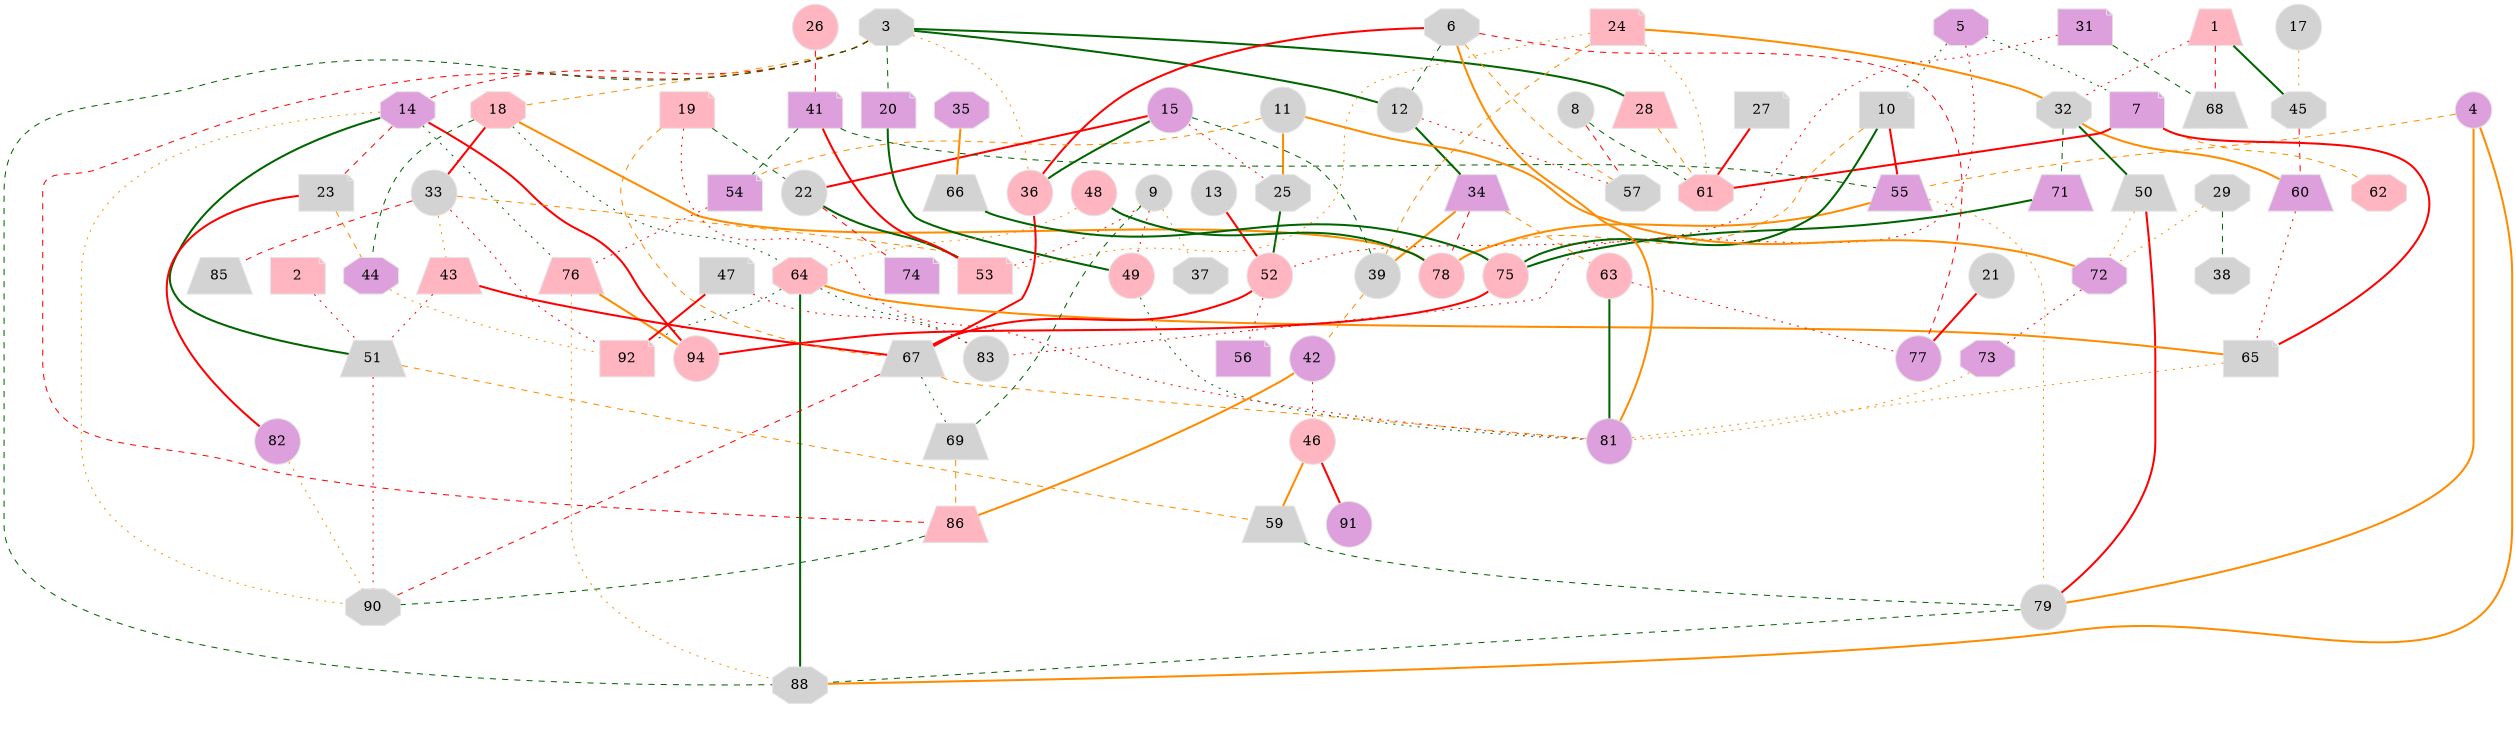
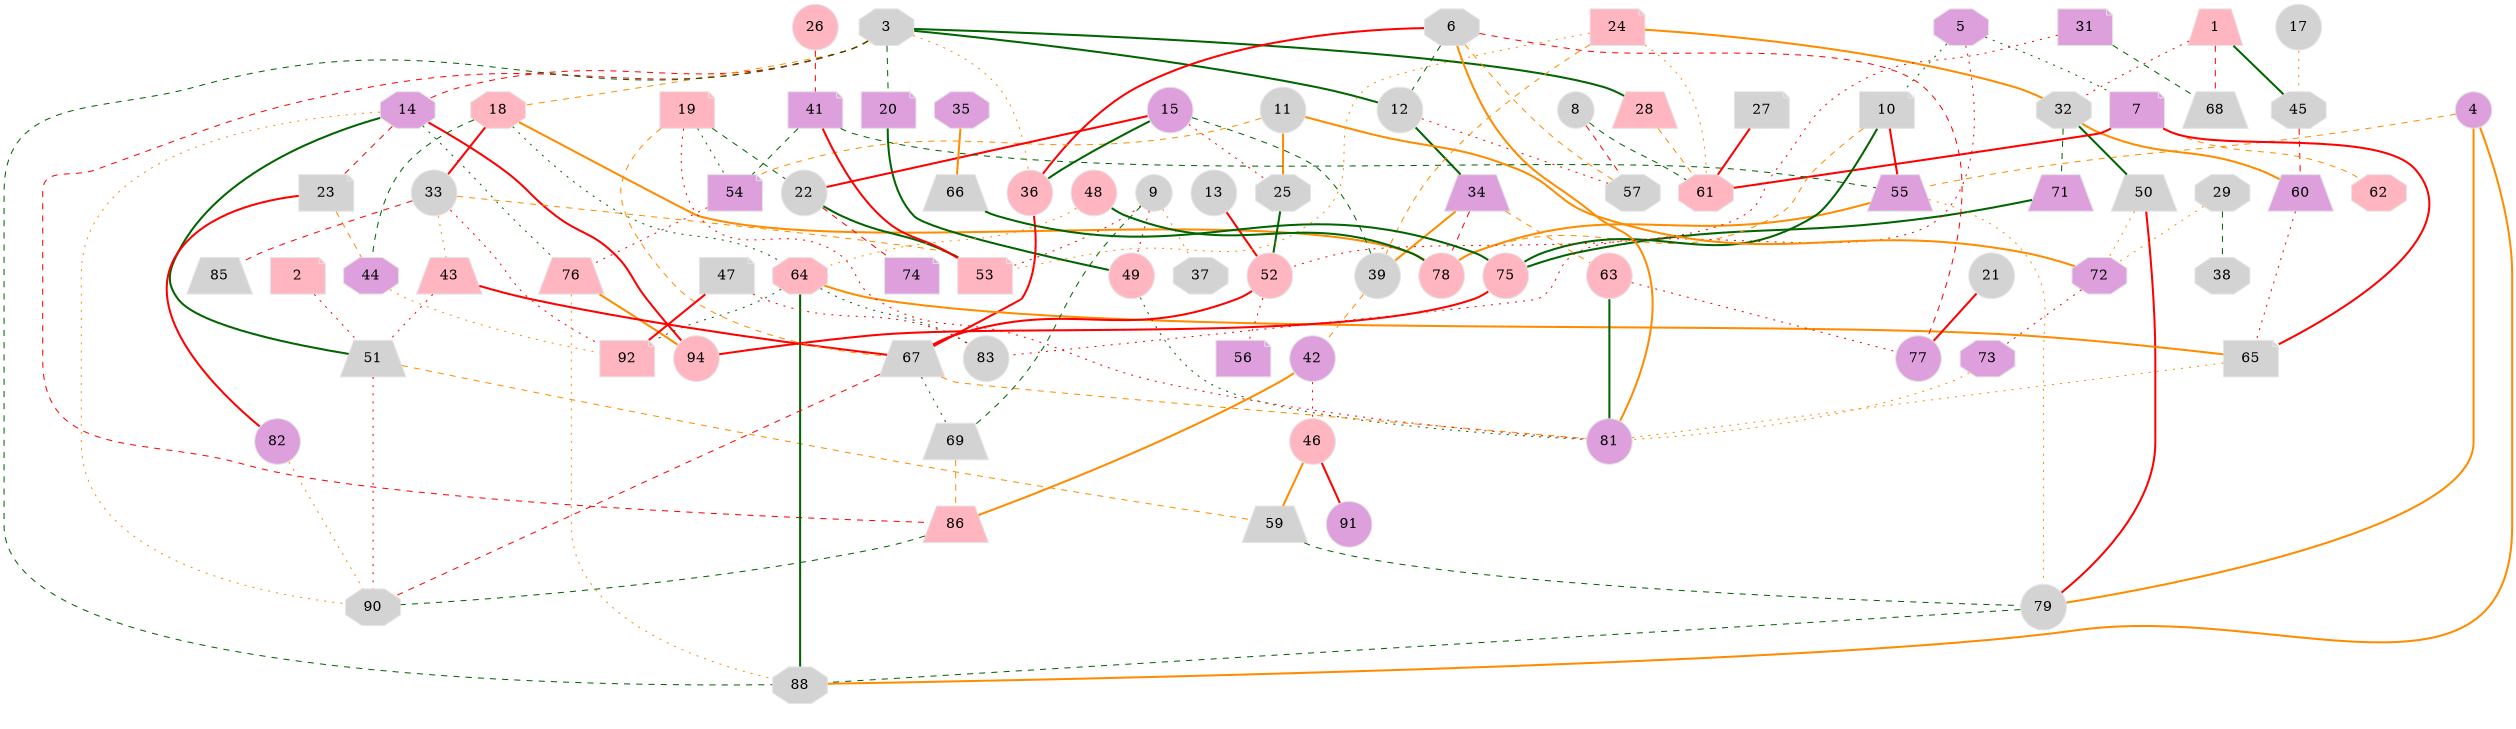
none -> (711, 151)
